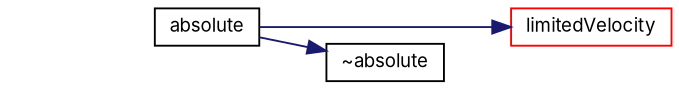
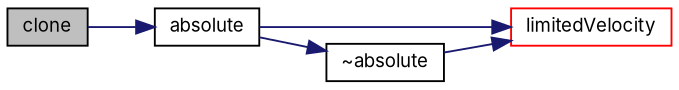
none -> (48, 27)
none -> (468, 48)
